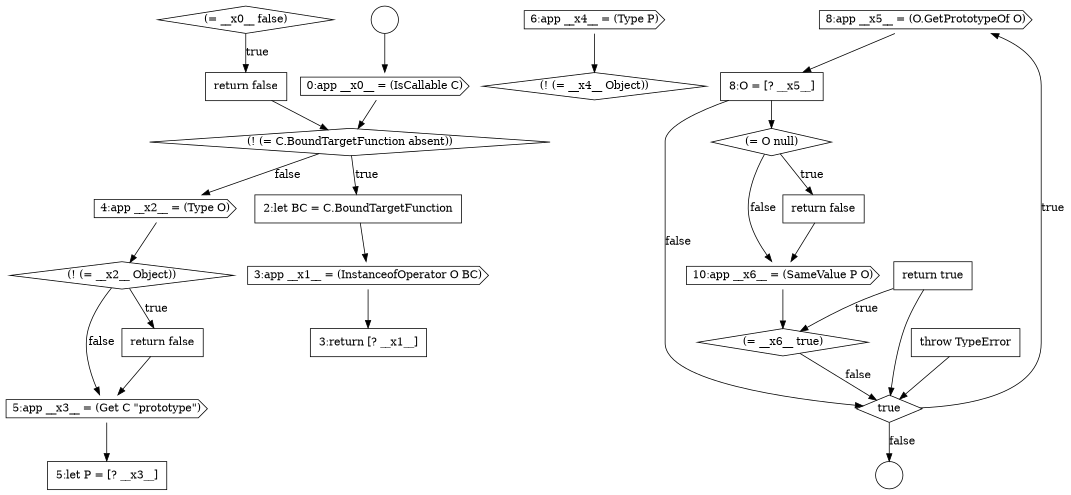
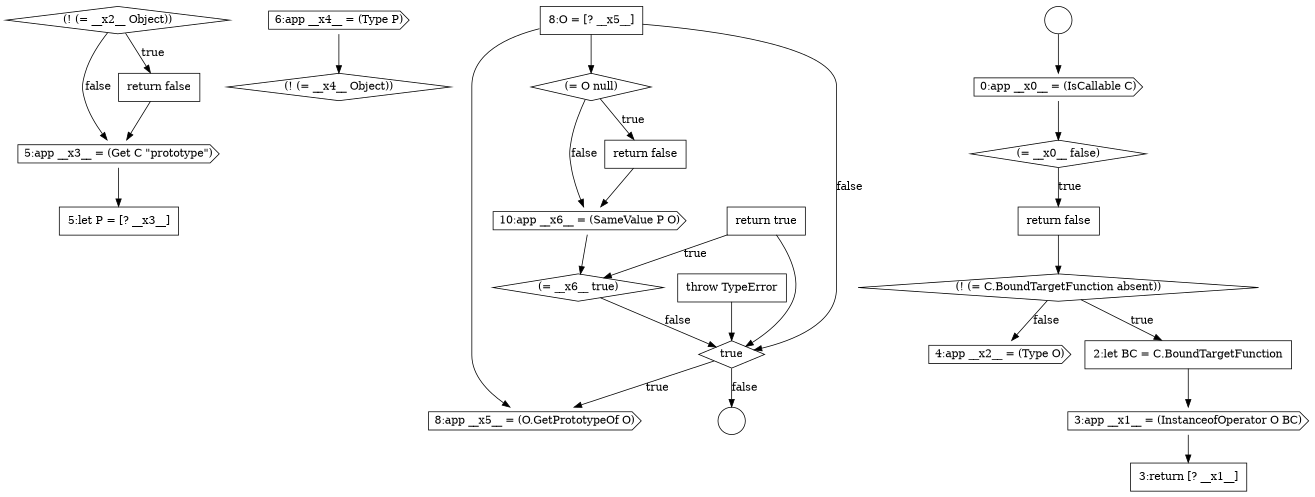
(853, 51) -> (472, 203)
(369, 111) -> (1058, 117)
(145, 239) -> none
